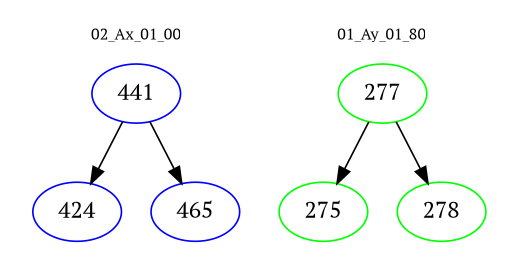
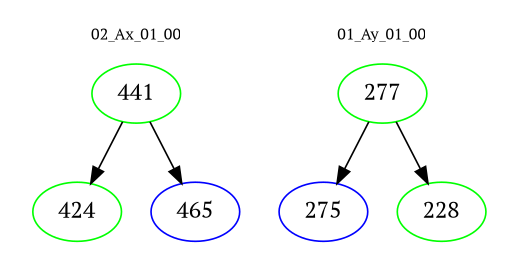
(383, 35) -> (383, 35)
(136, 94) -> (136, 94)
(77, 212) -> (77, 212)
(323, 212) -> (323, 212)
(442, 212) -> (442, 212)
